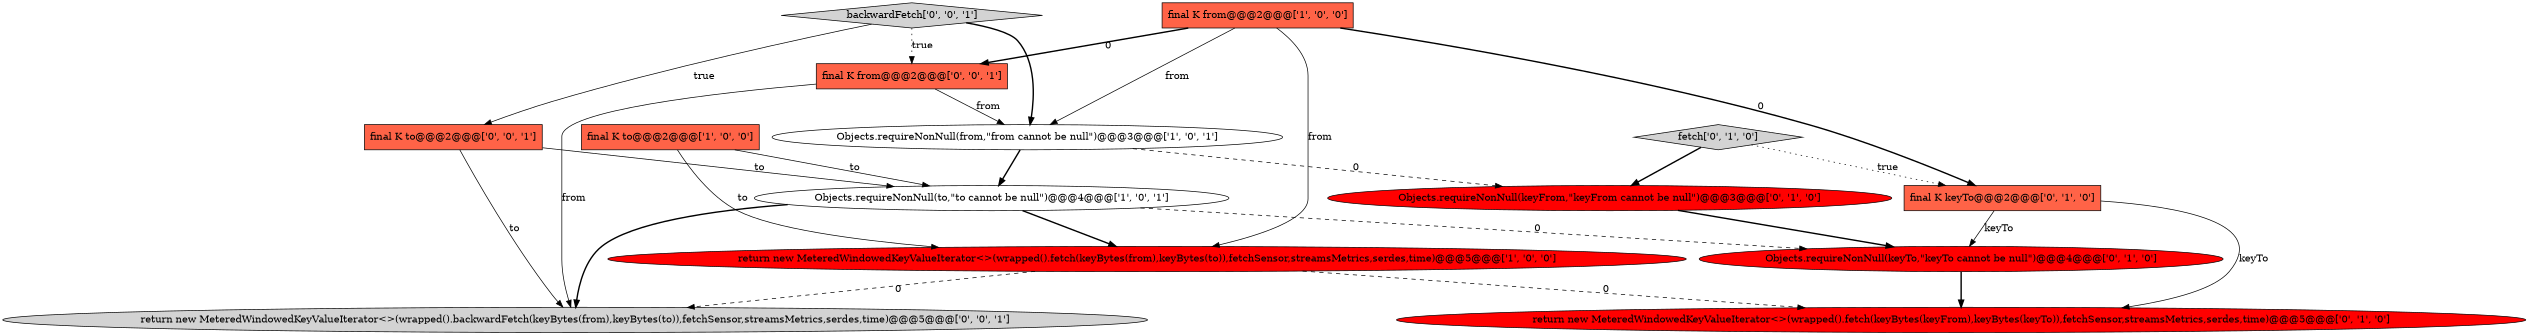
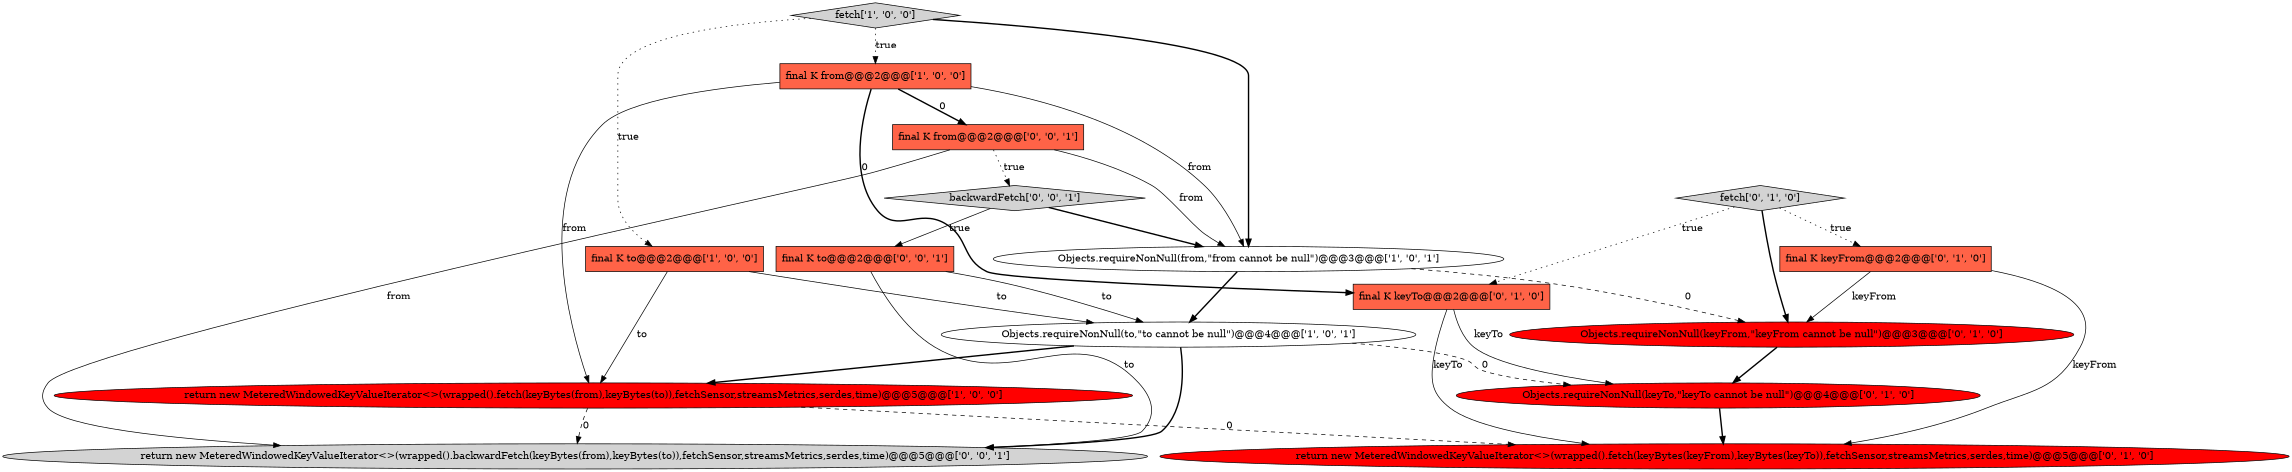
none -> (875, 15)
(912, 42) -> (1000, 165)
none -> (1886, 259)
